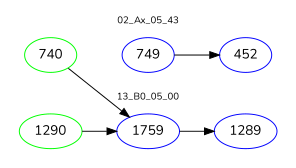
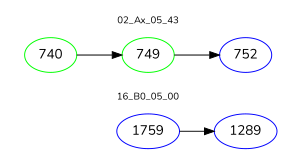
(148, 55) -> (148, 55)
(246, 55) -> (246, 55)
(100, 94) -> (94, 55)
(148, 97) -> (148, 97)
(51, 131) -> none
